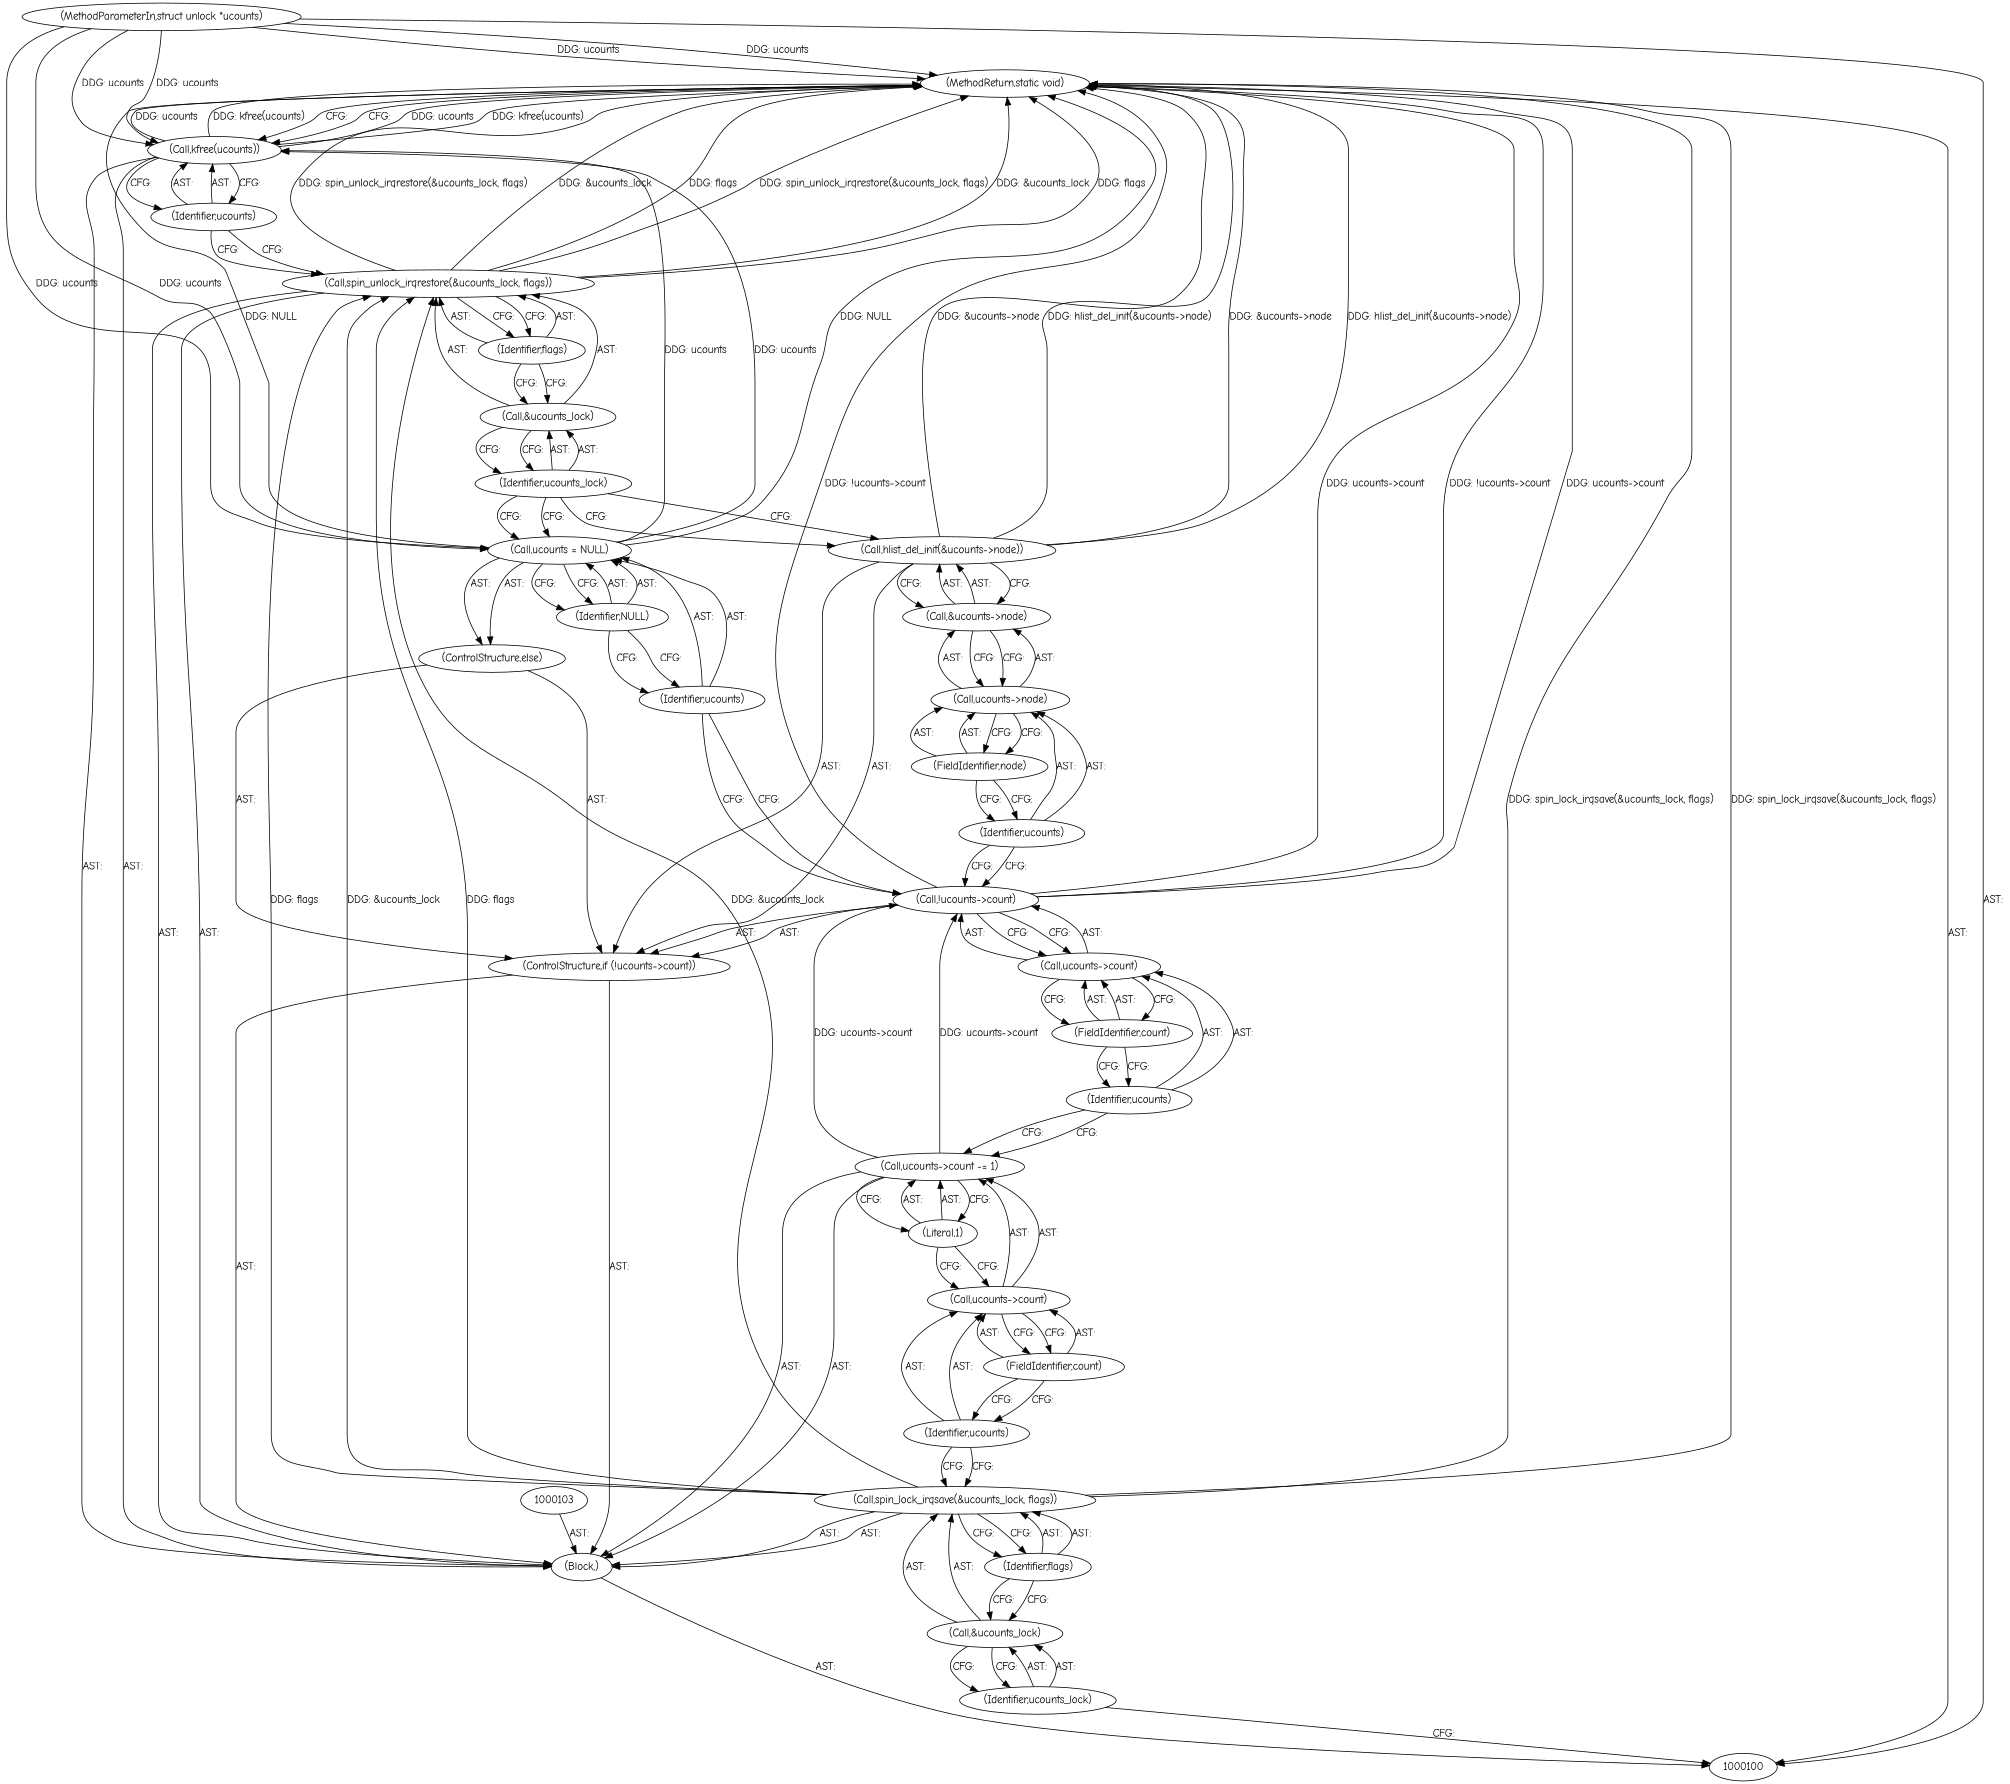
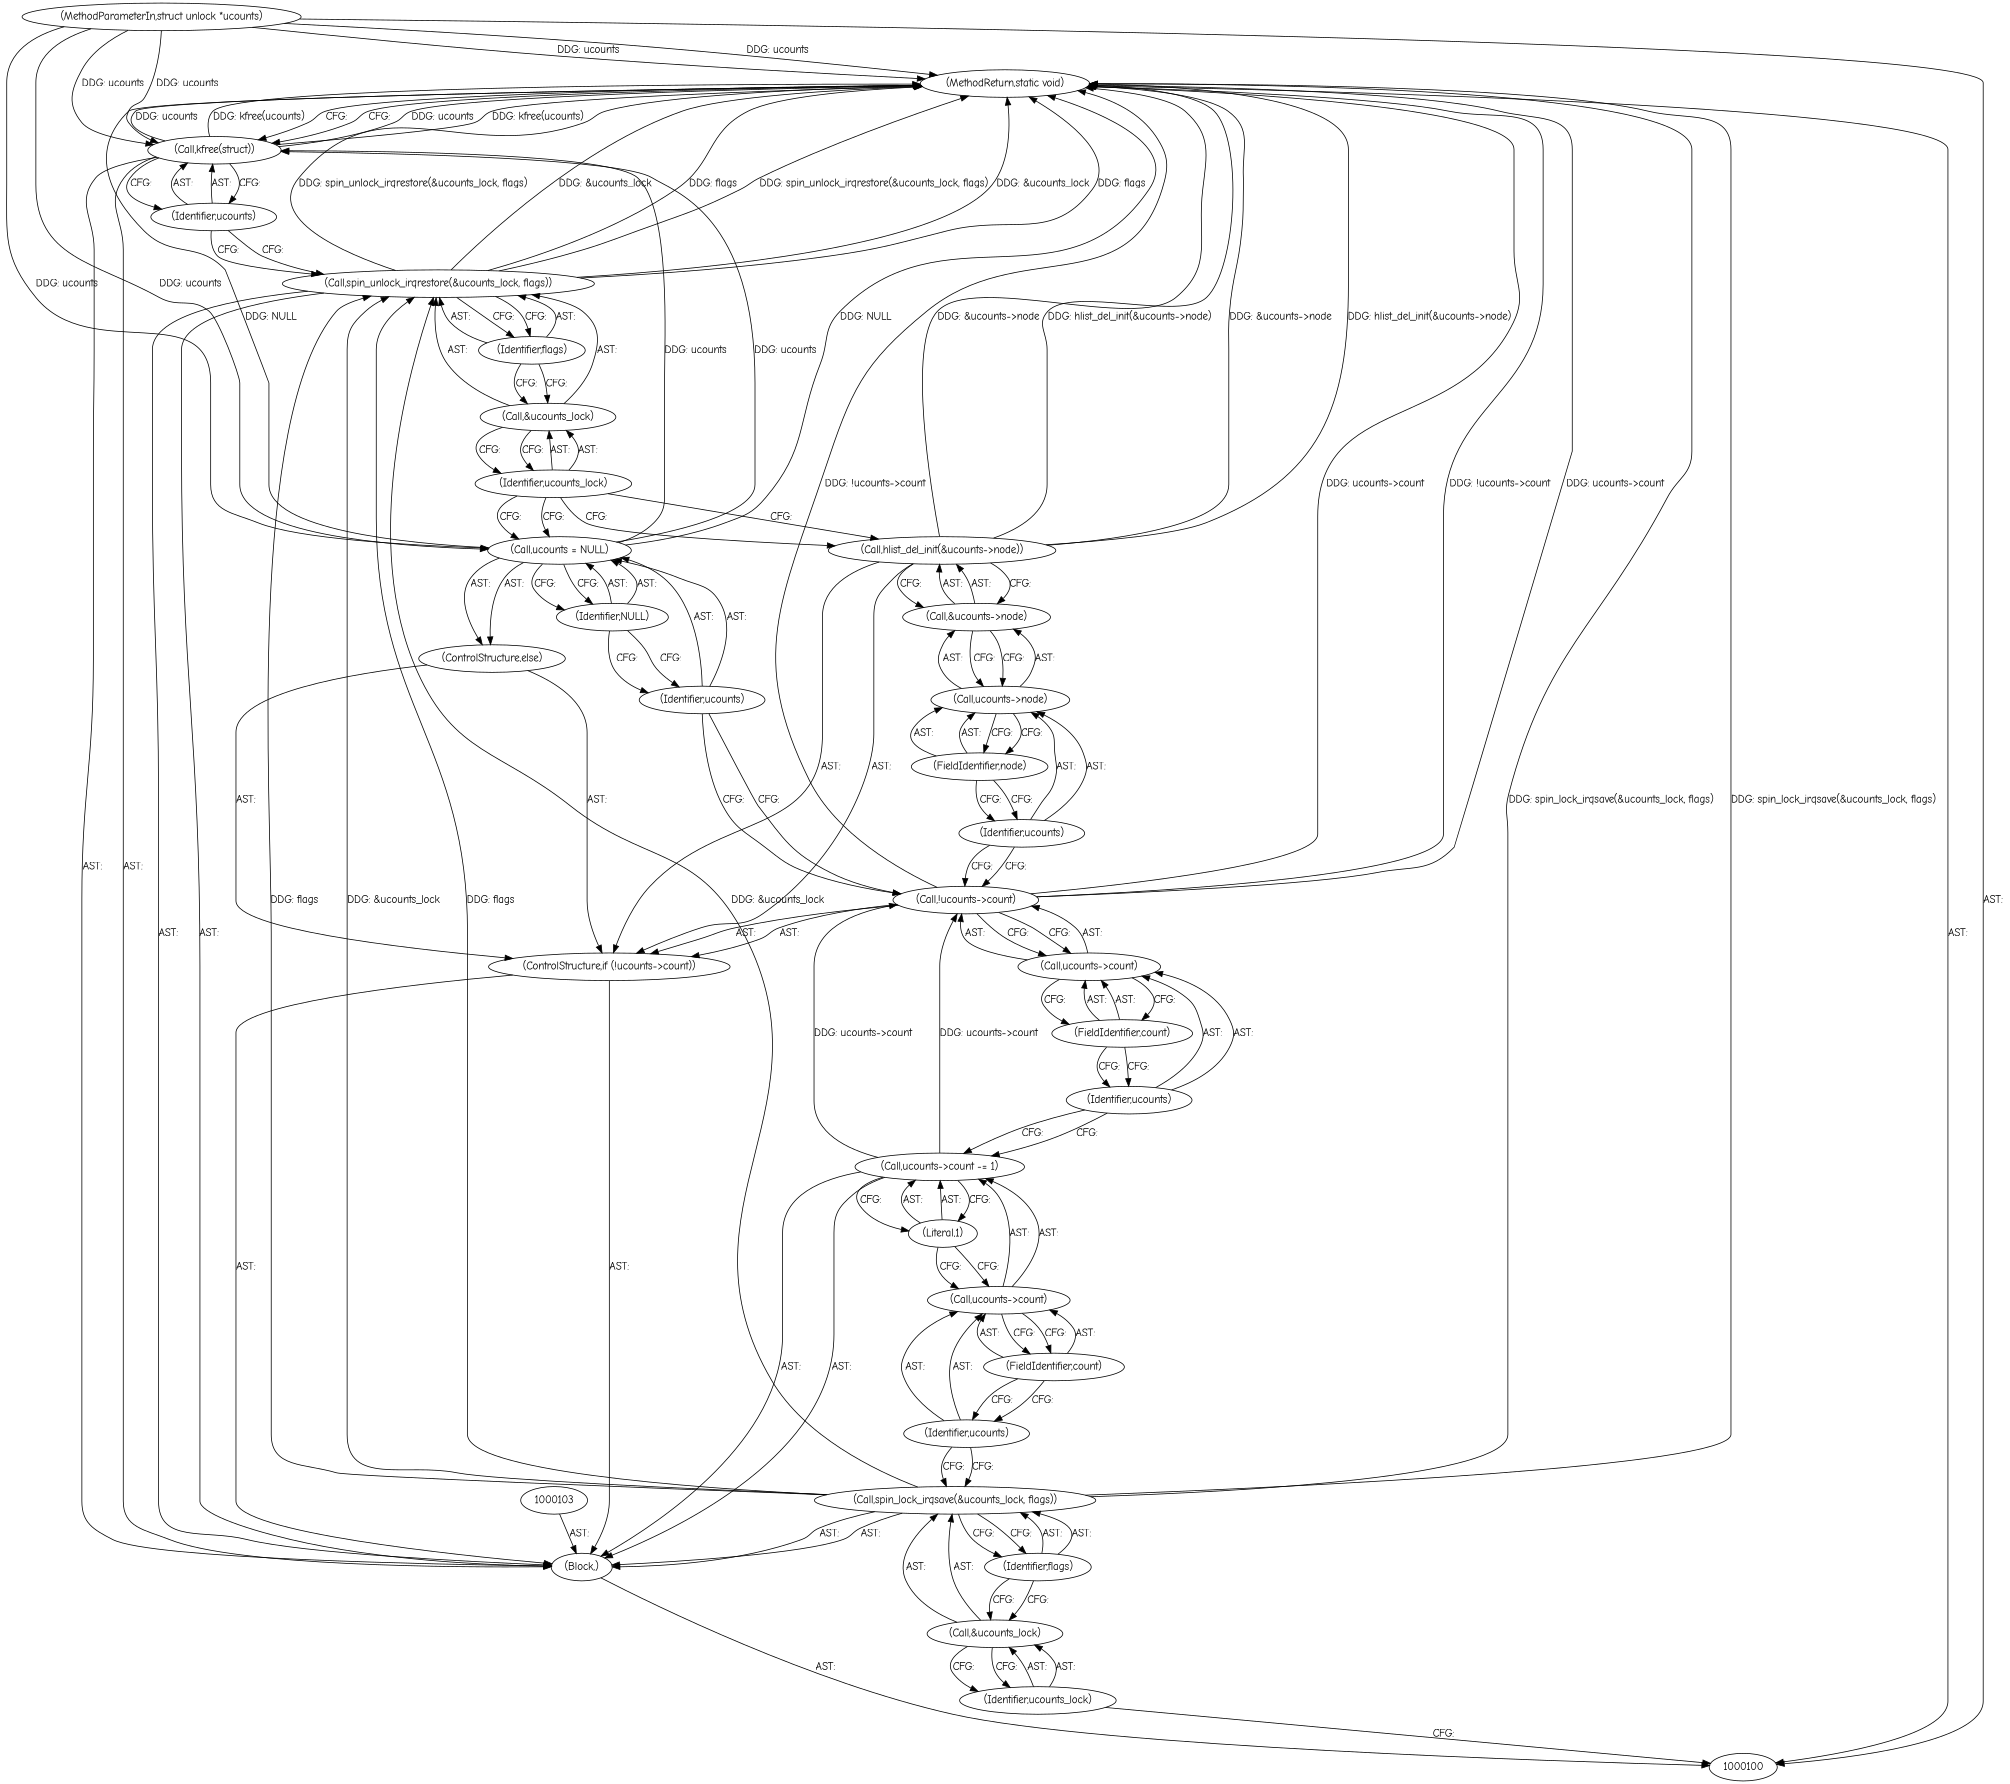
(214, 150) -> (214, 150)
